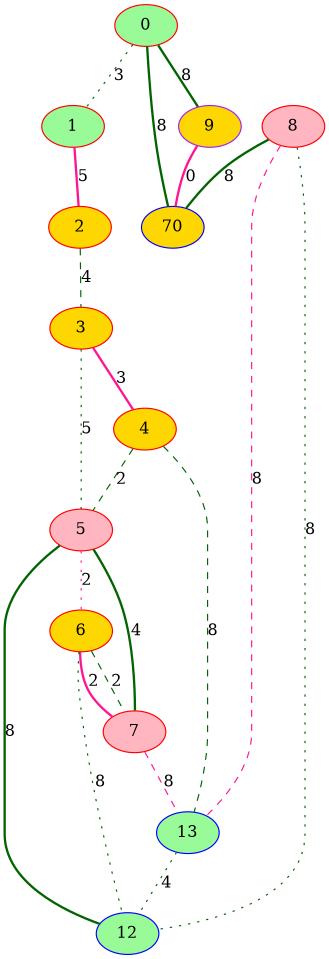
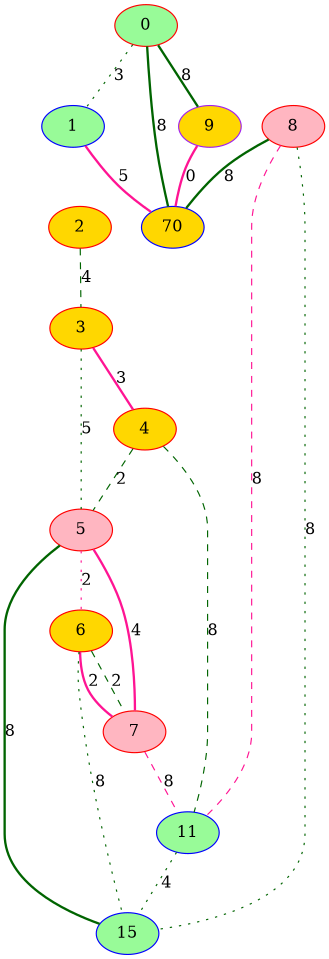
(73, 126) -> (73, 126)
(77, 177) -> (115, 182)
(127, 626) -> (127, 626)
(188, 833) -> (188, 833)
(128, 934) -> (128, 934)
